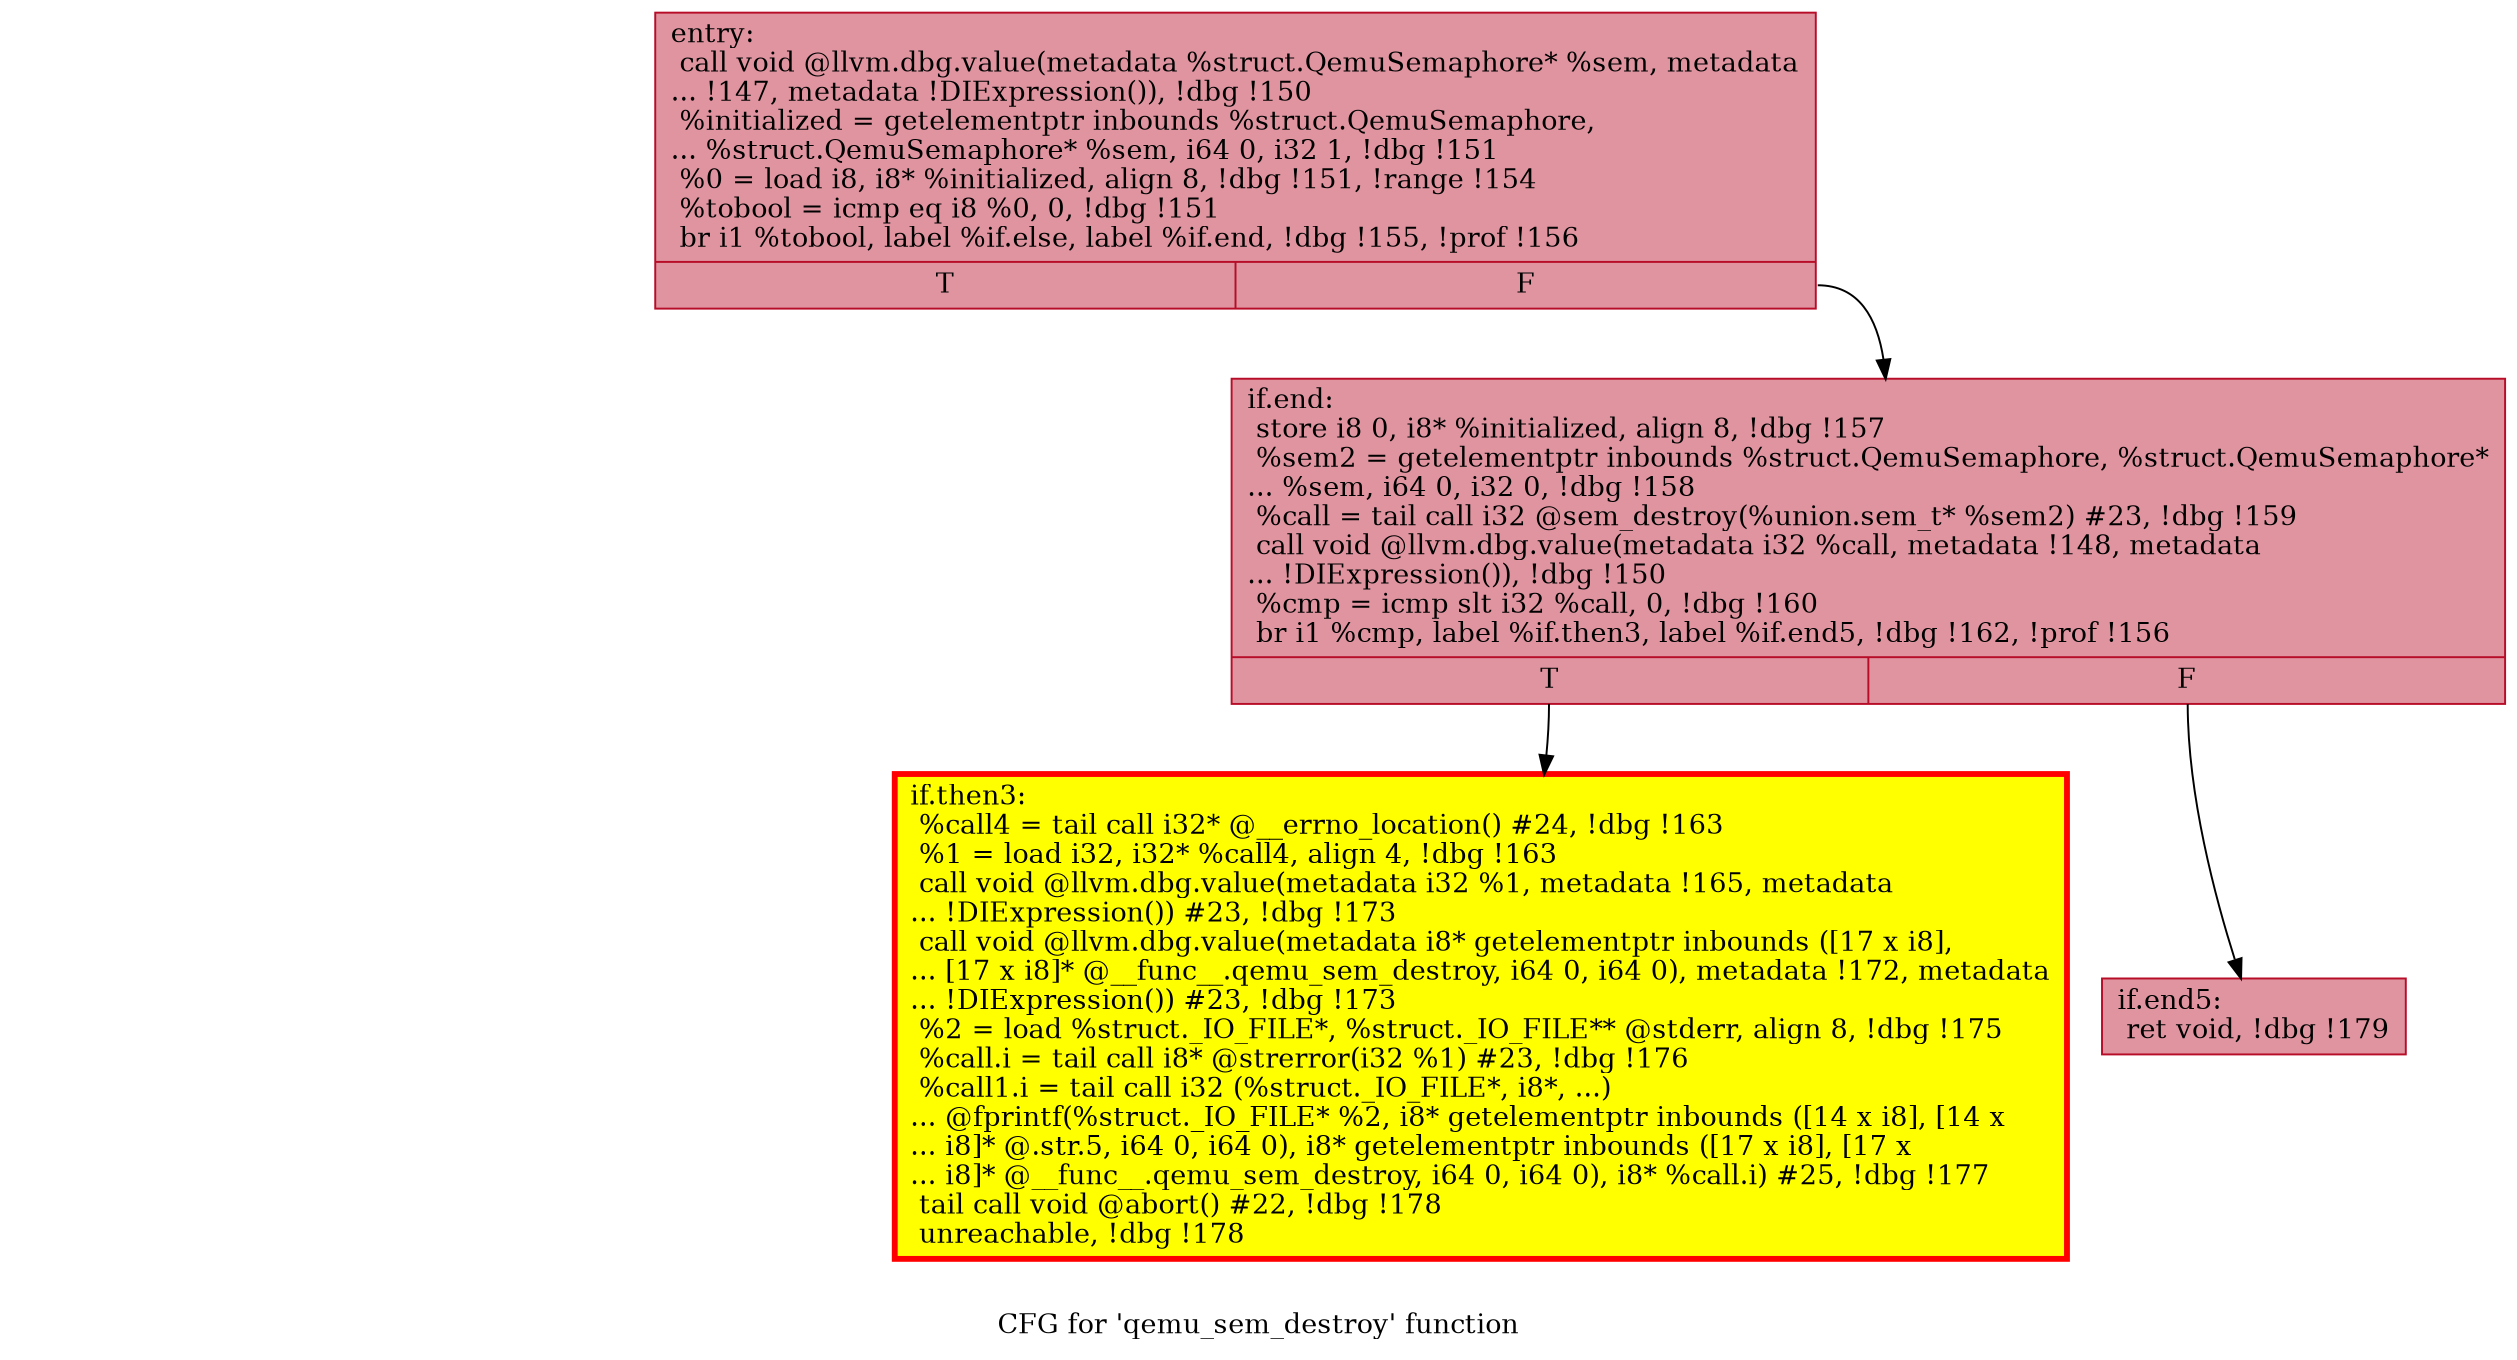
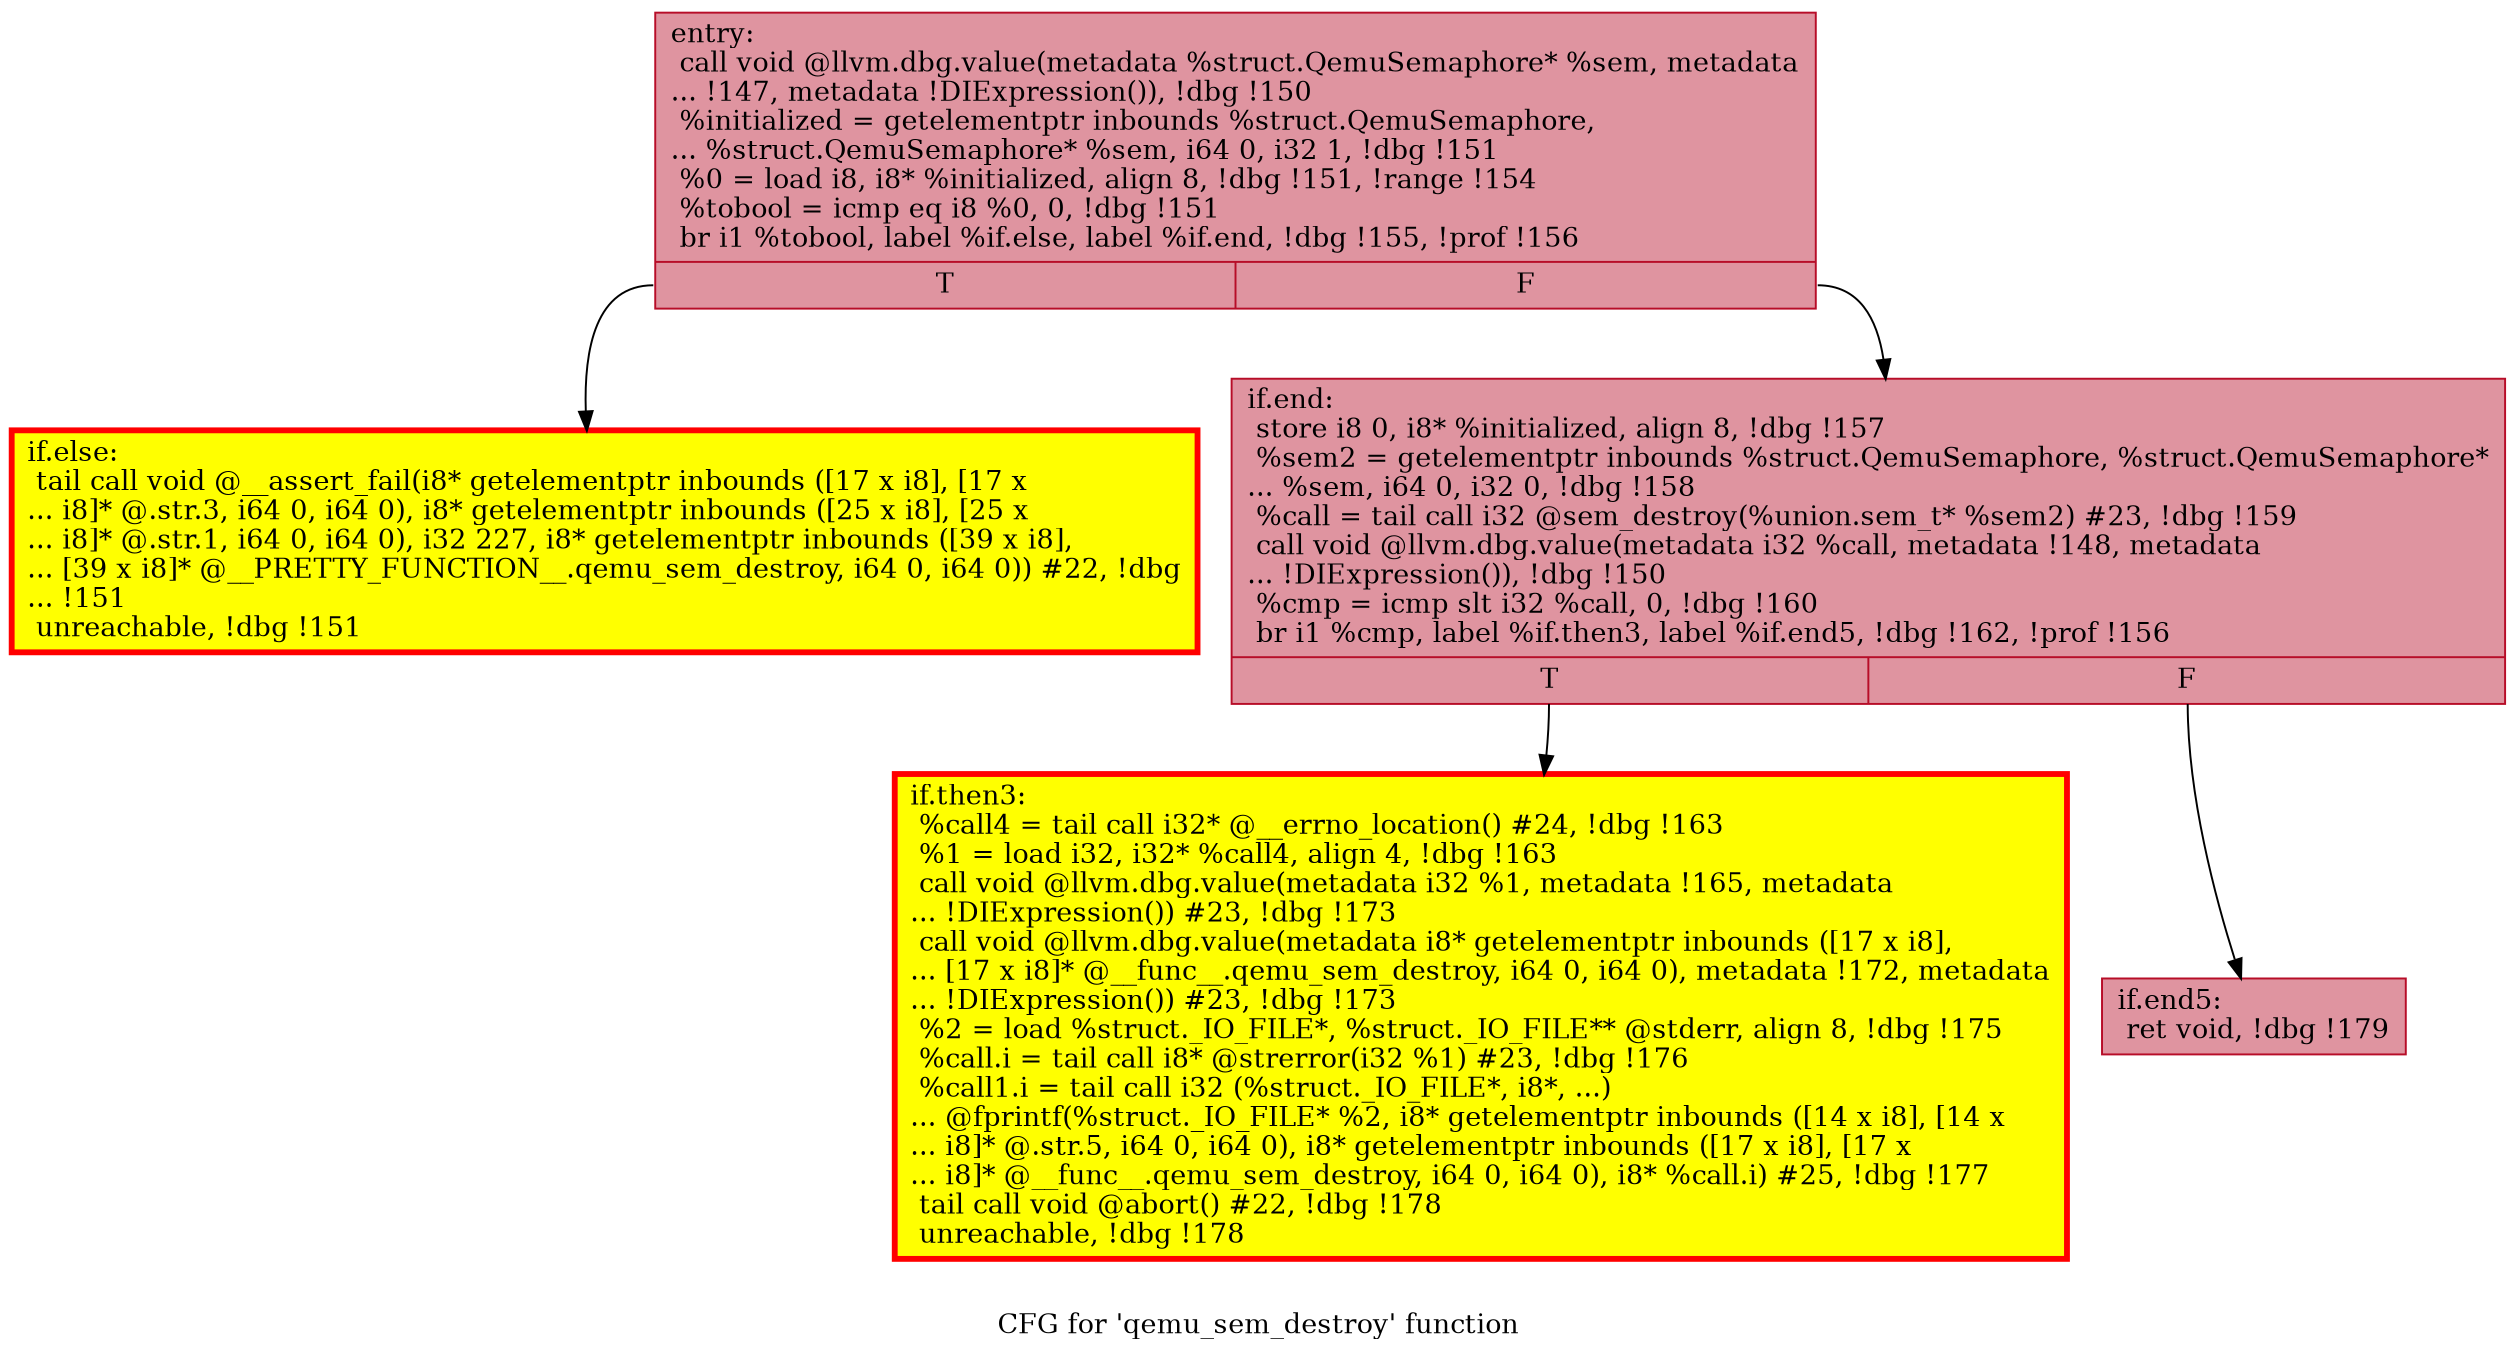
none -> (605, 541)
